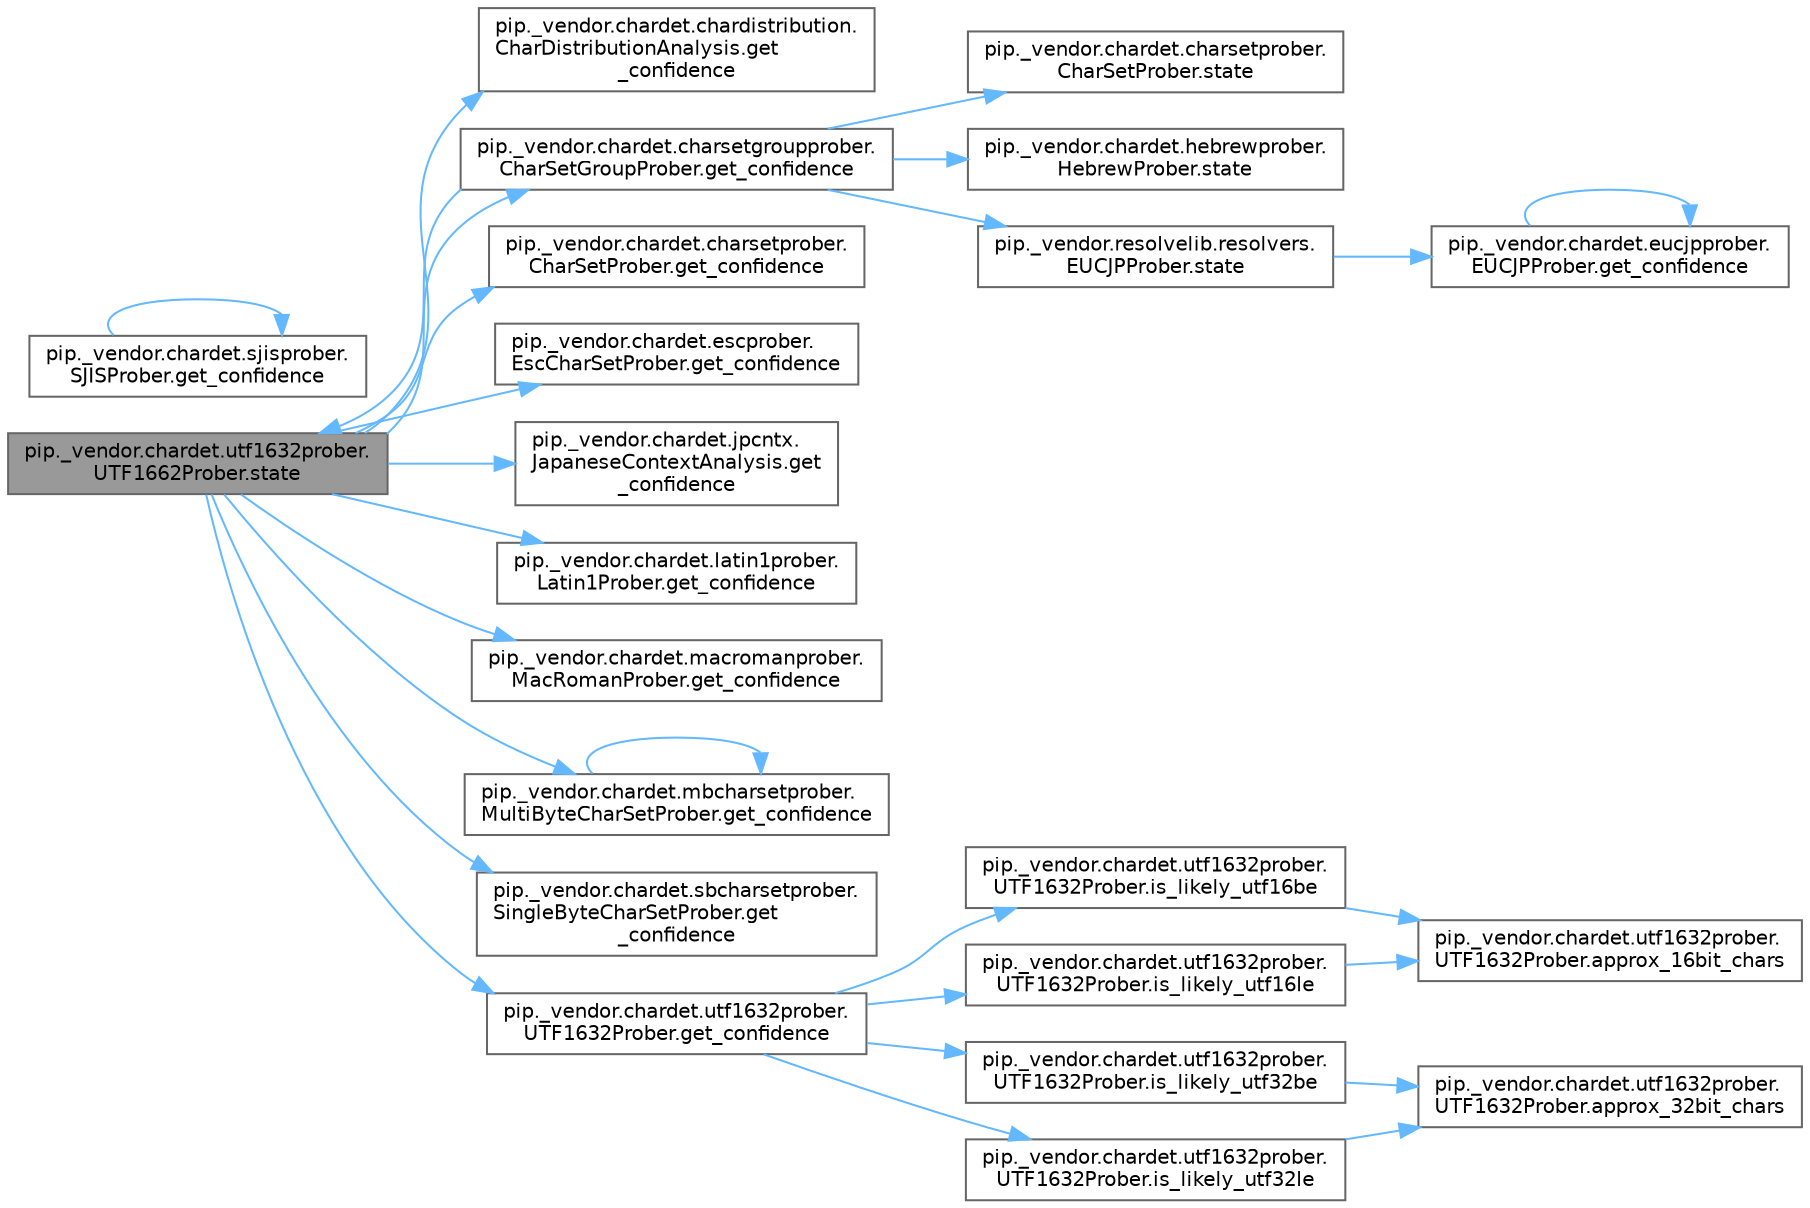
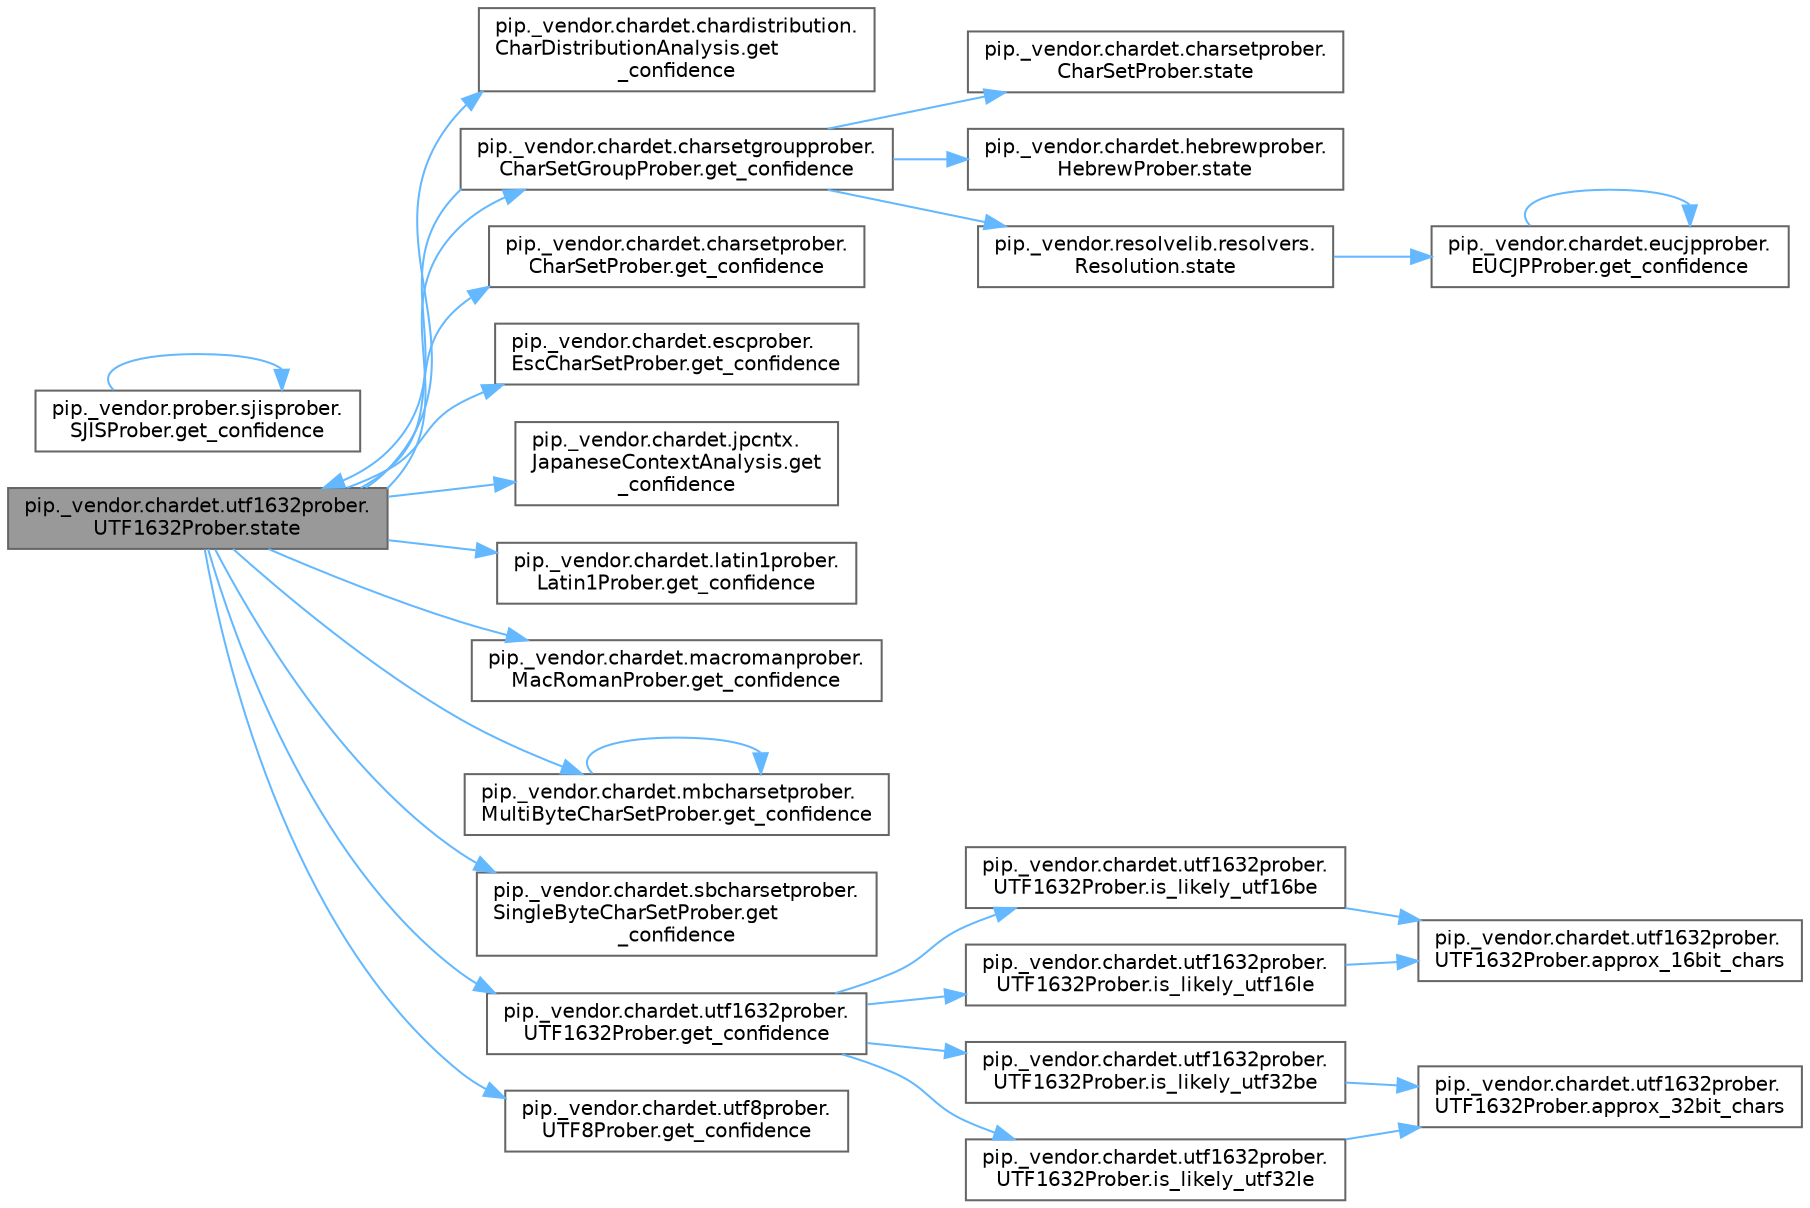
(1156, 257) -> (1156, 257)
(198, 366) -> (198, 421)
(198, 464) -> (198, 518)
none -> (677, 1121)
